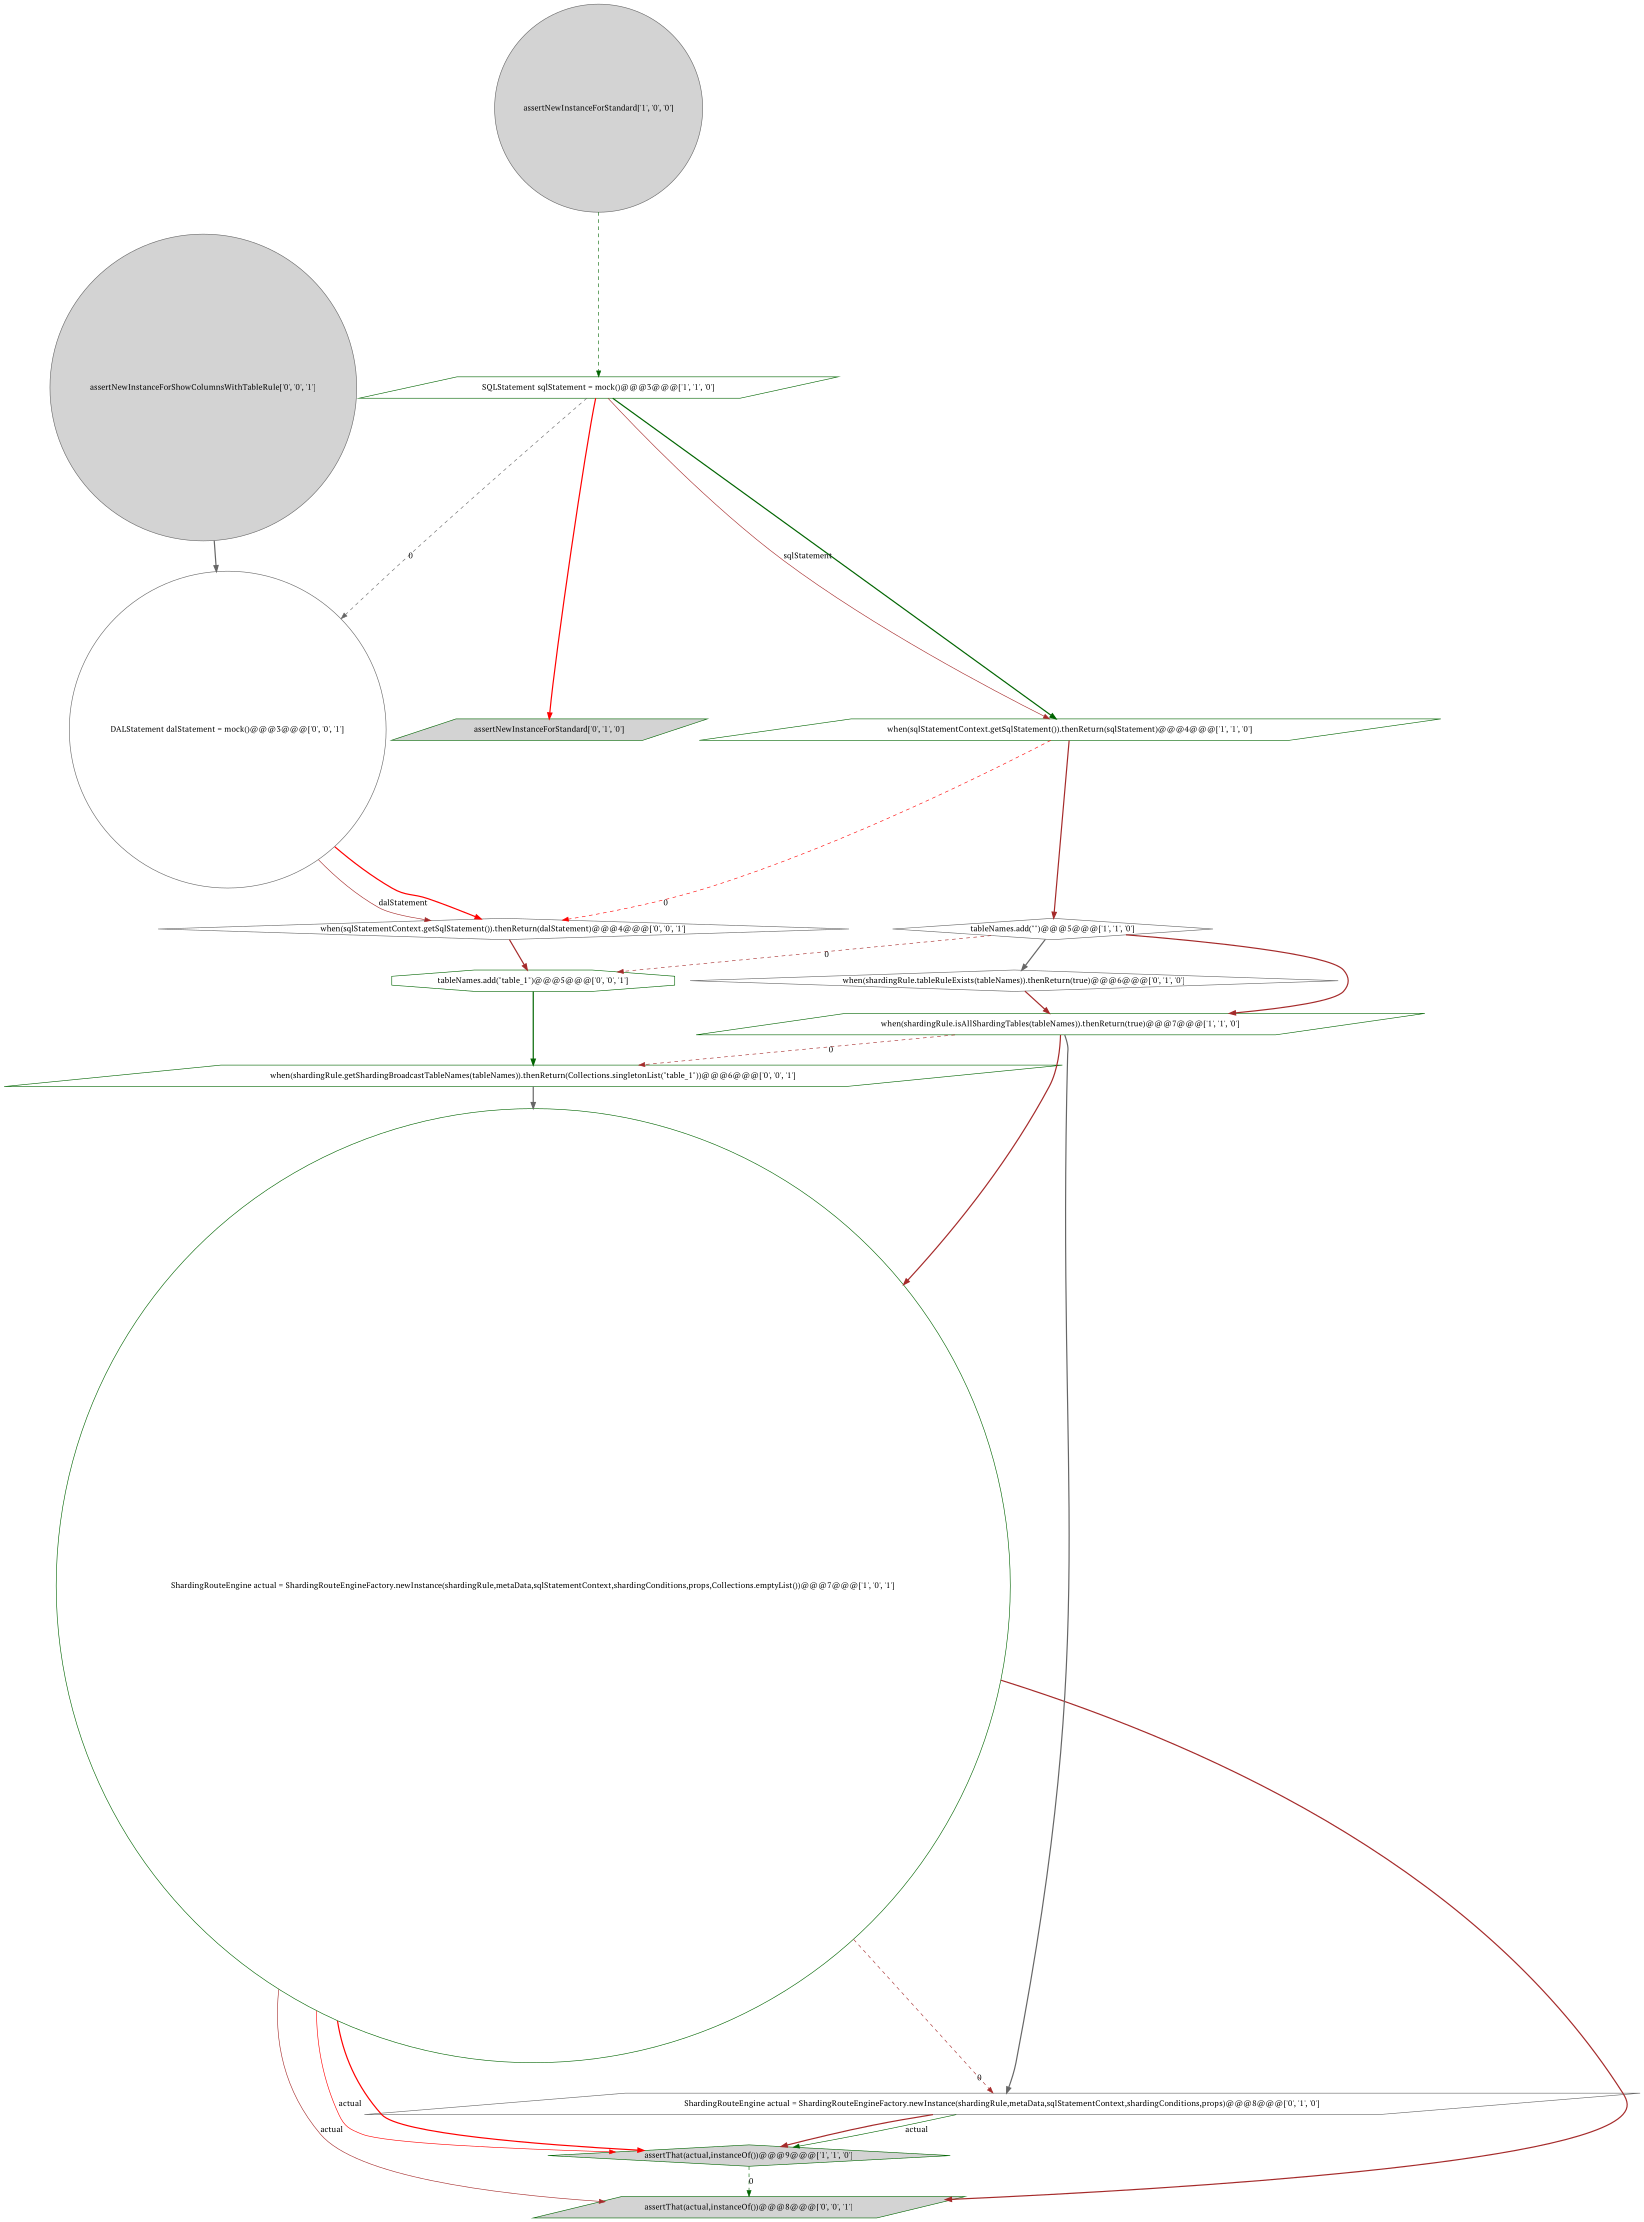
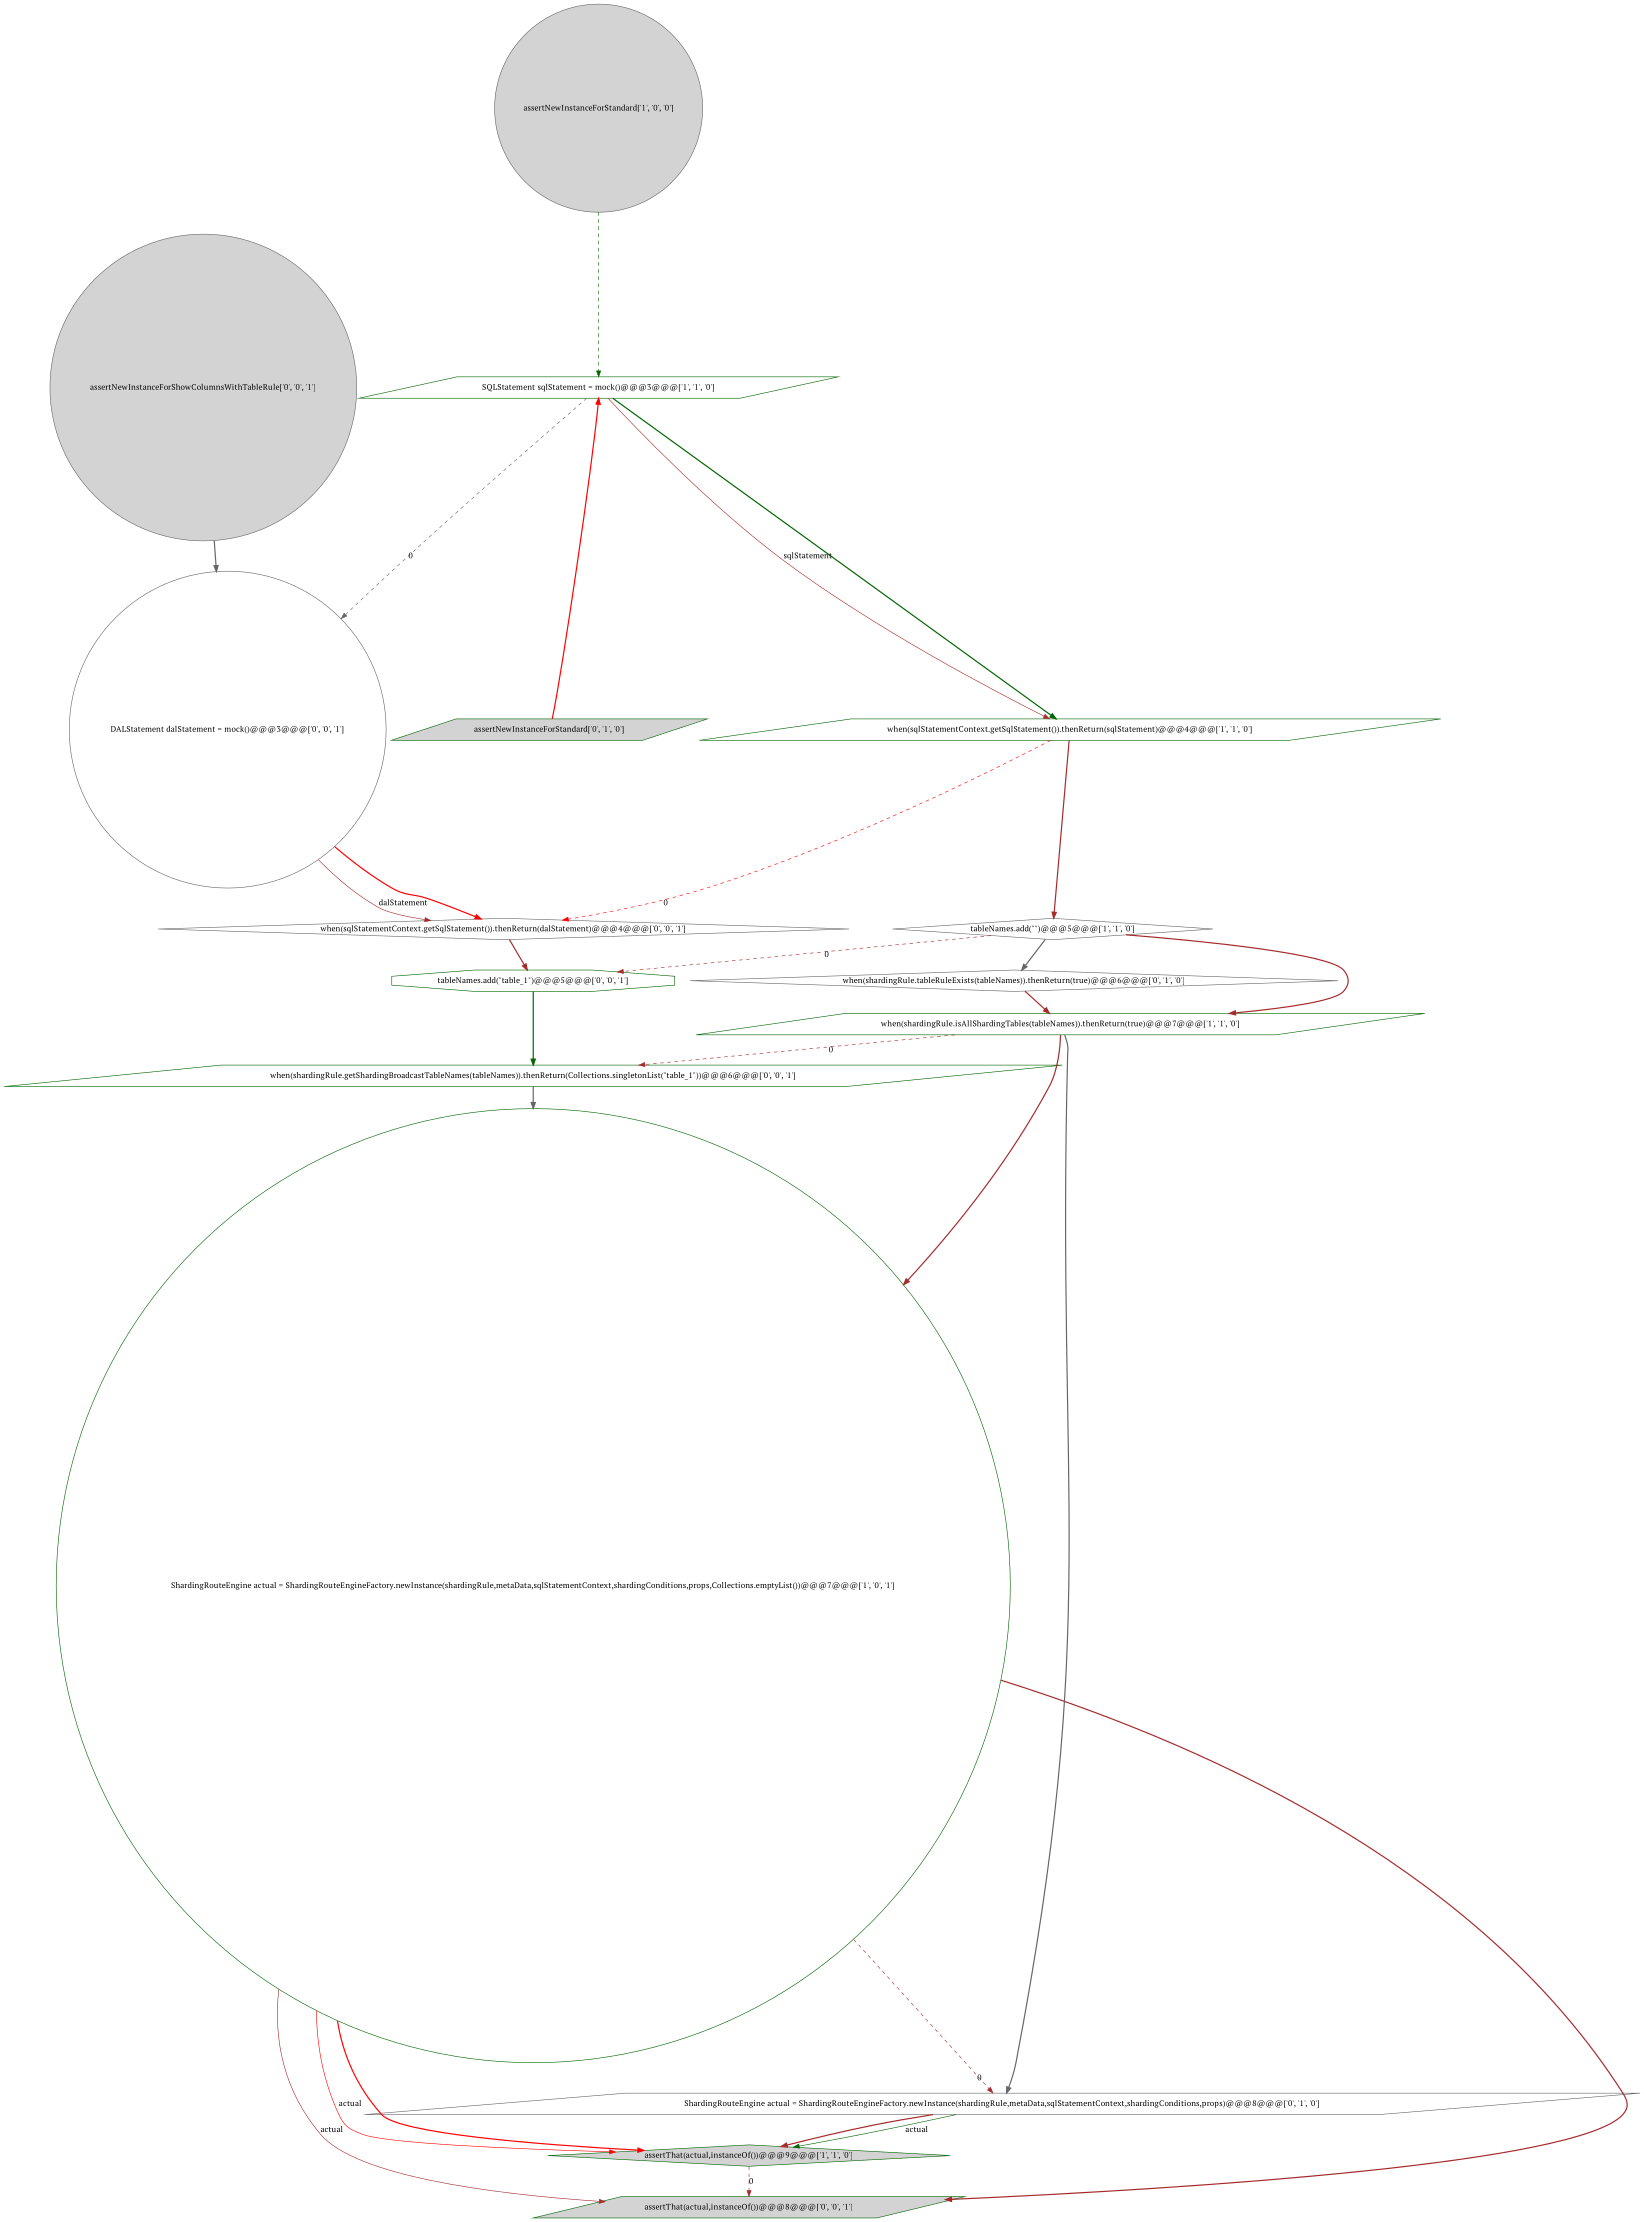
(570, 555) -> (577, 562)
(749, 2178) -> (749, 2178)
